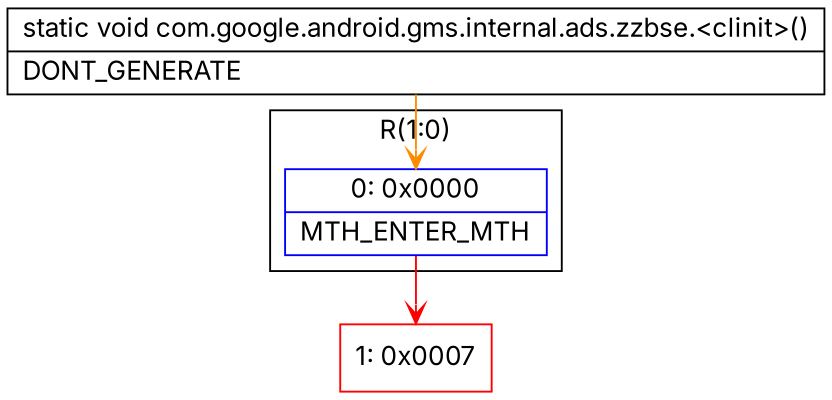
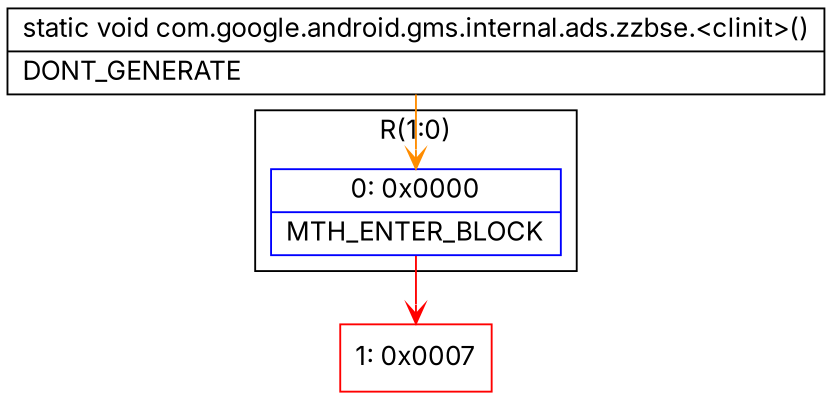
(416, 233) -> (416, 233)
